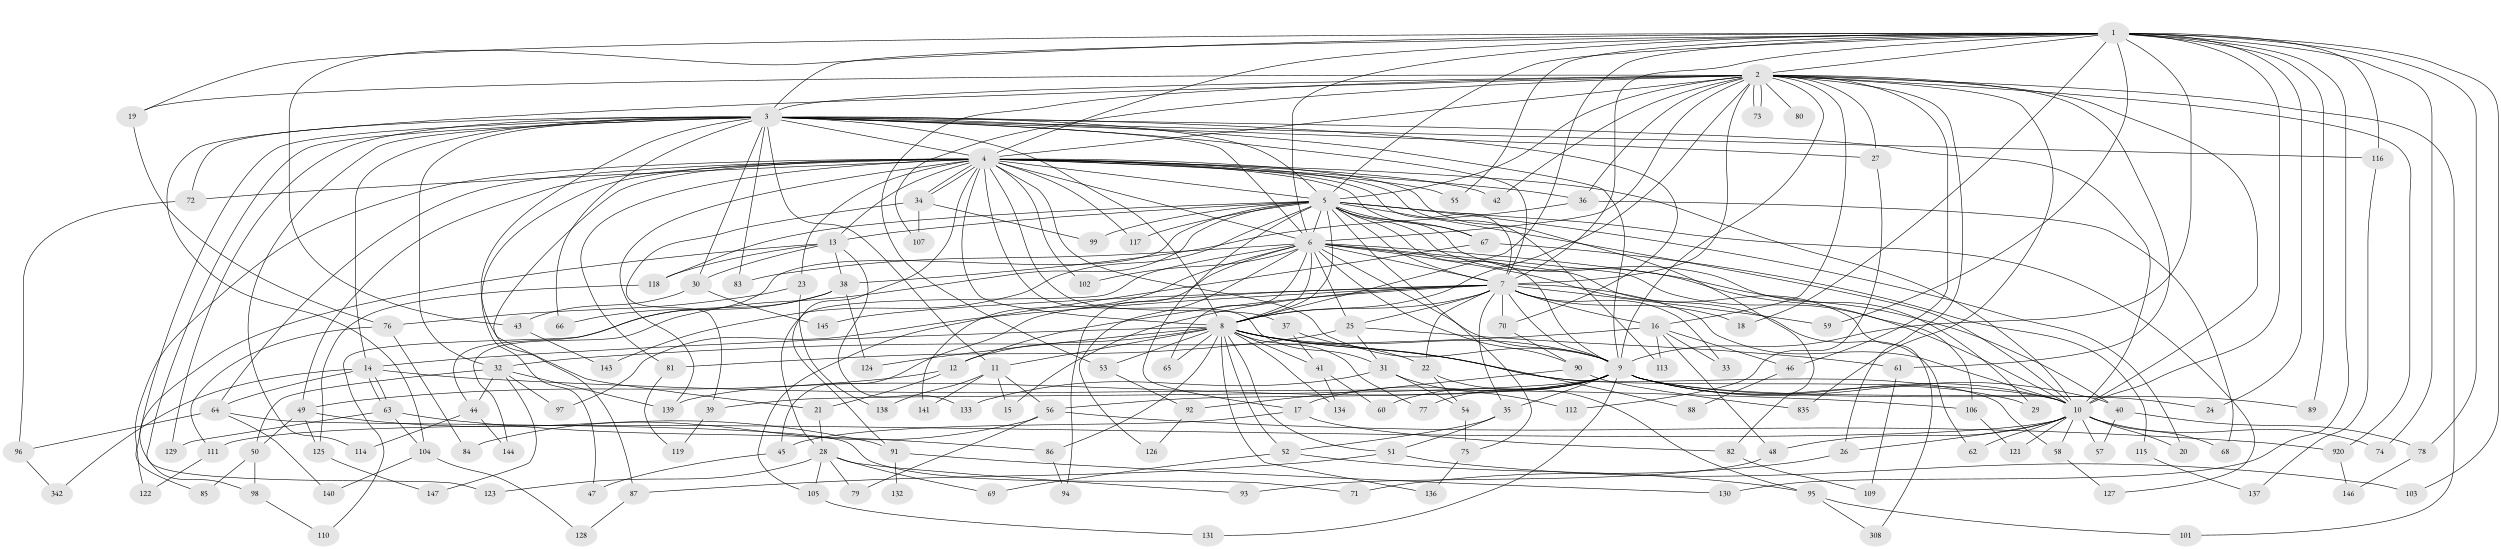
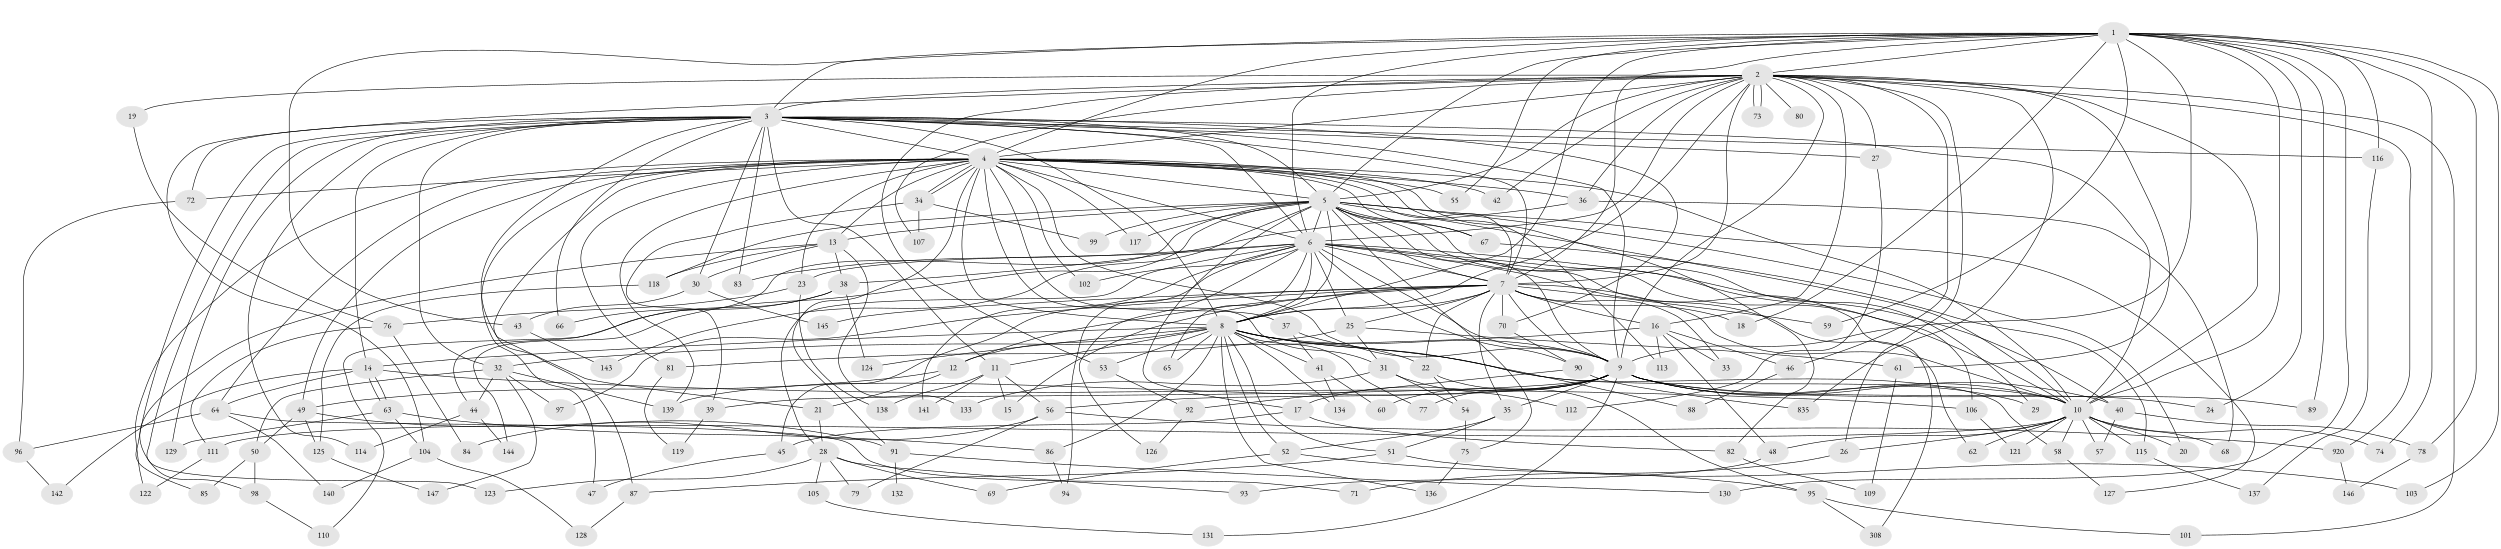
(1117, 38) -> none
none -> (1053, 257)
(936, 328) -> none
none -> (2106, 429)
(57, 494) -> (57, 494)
